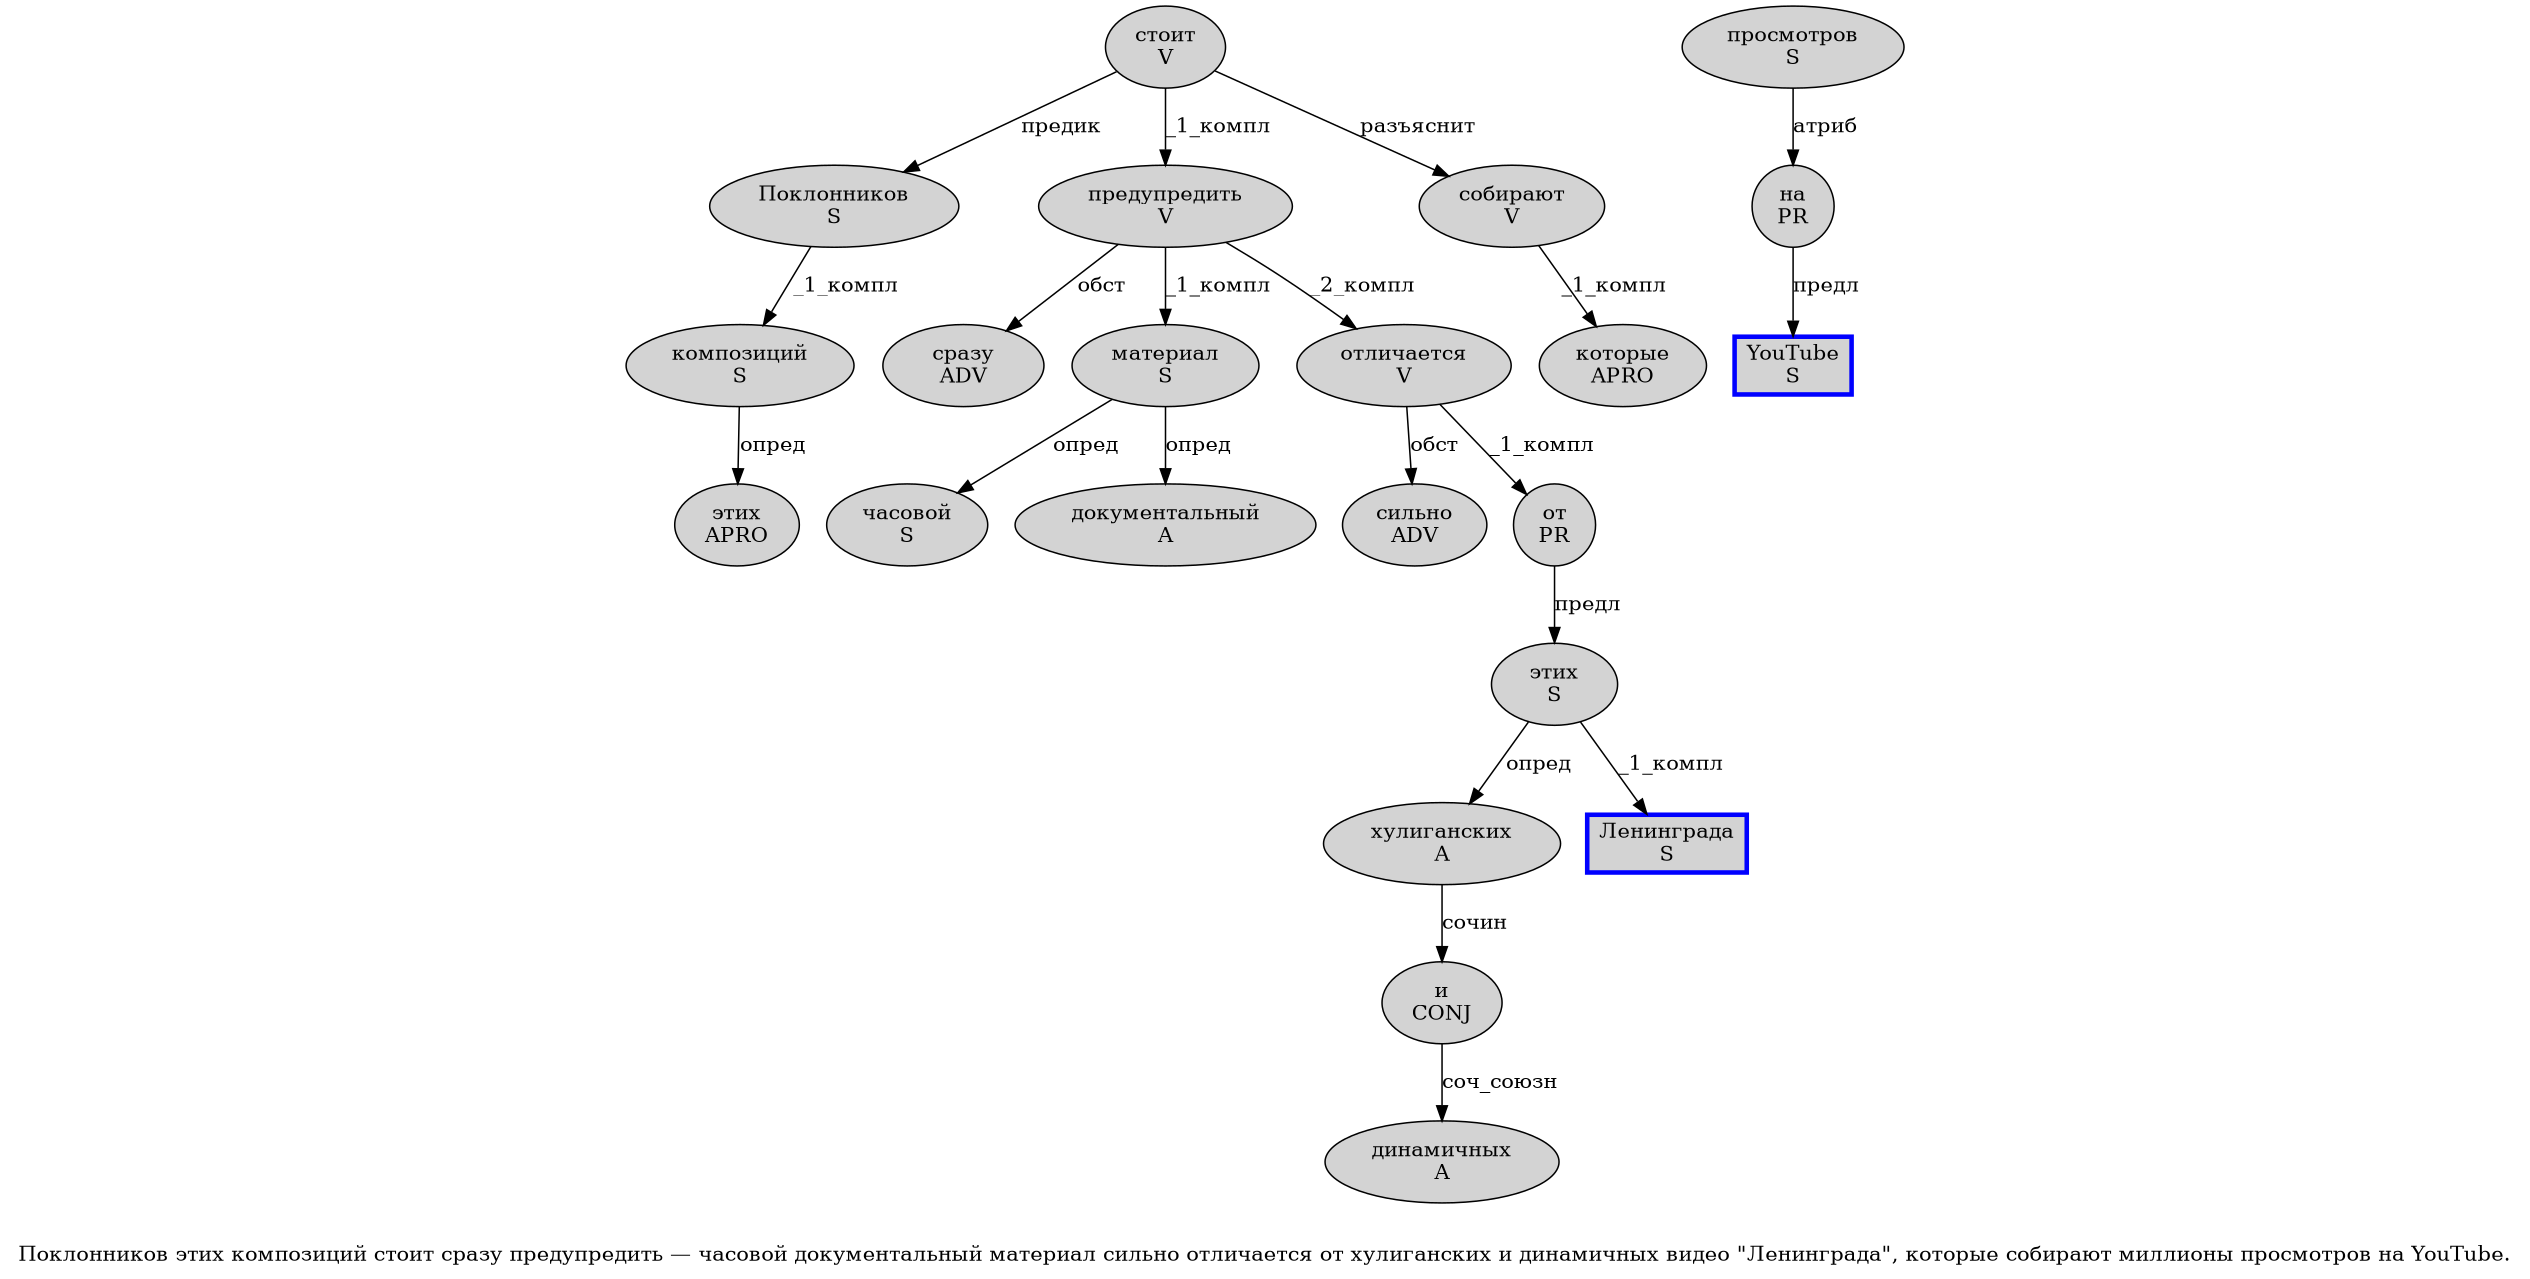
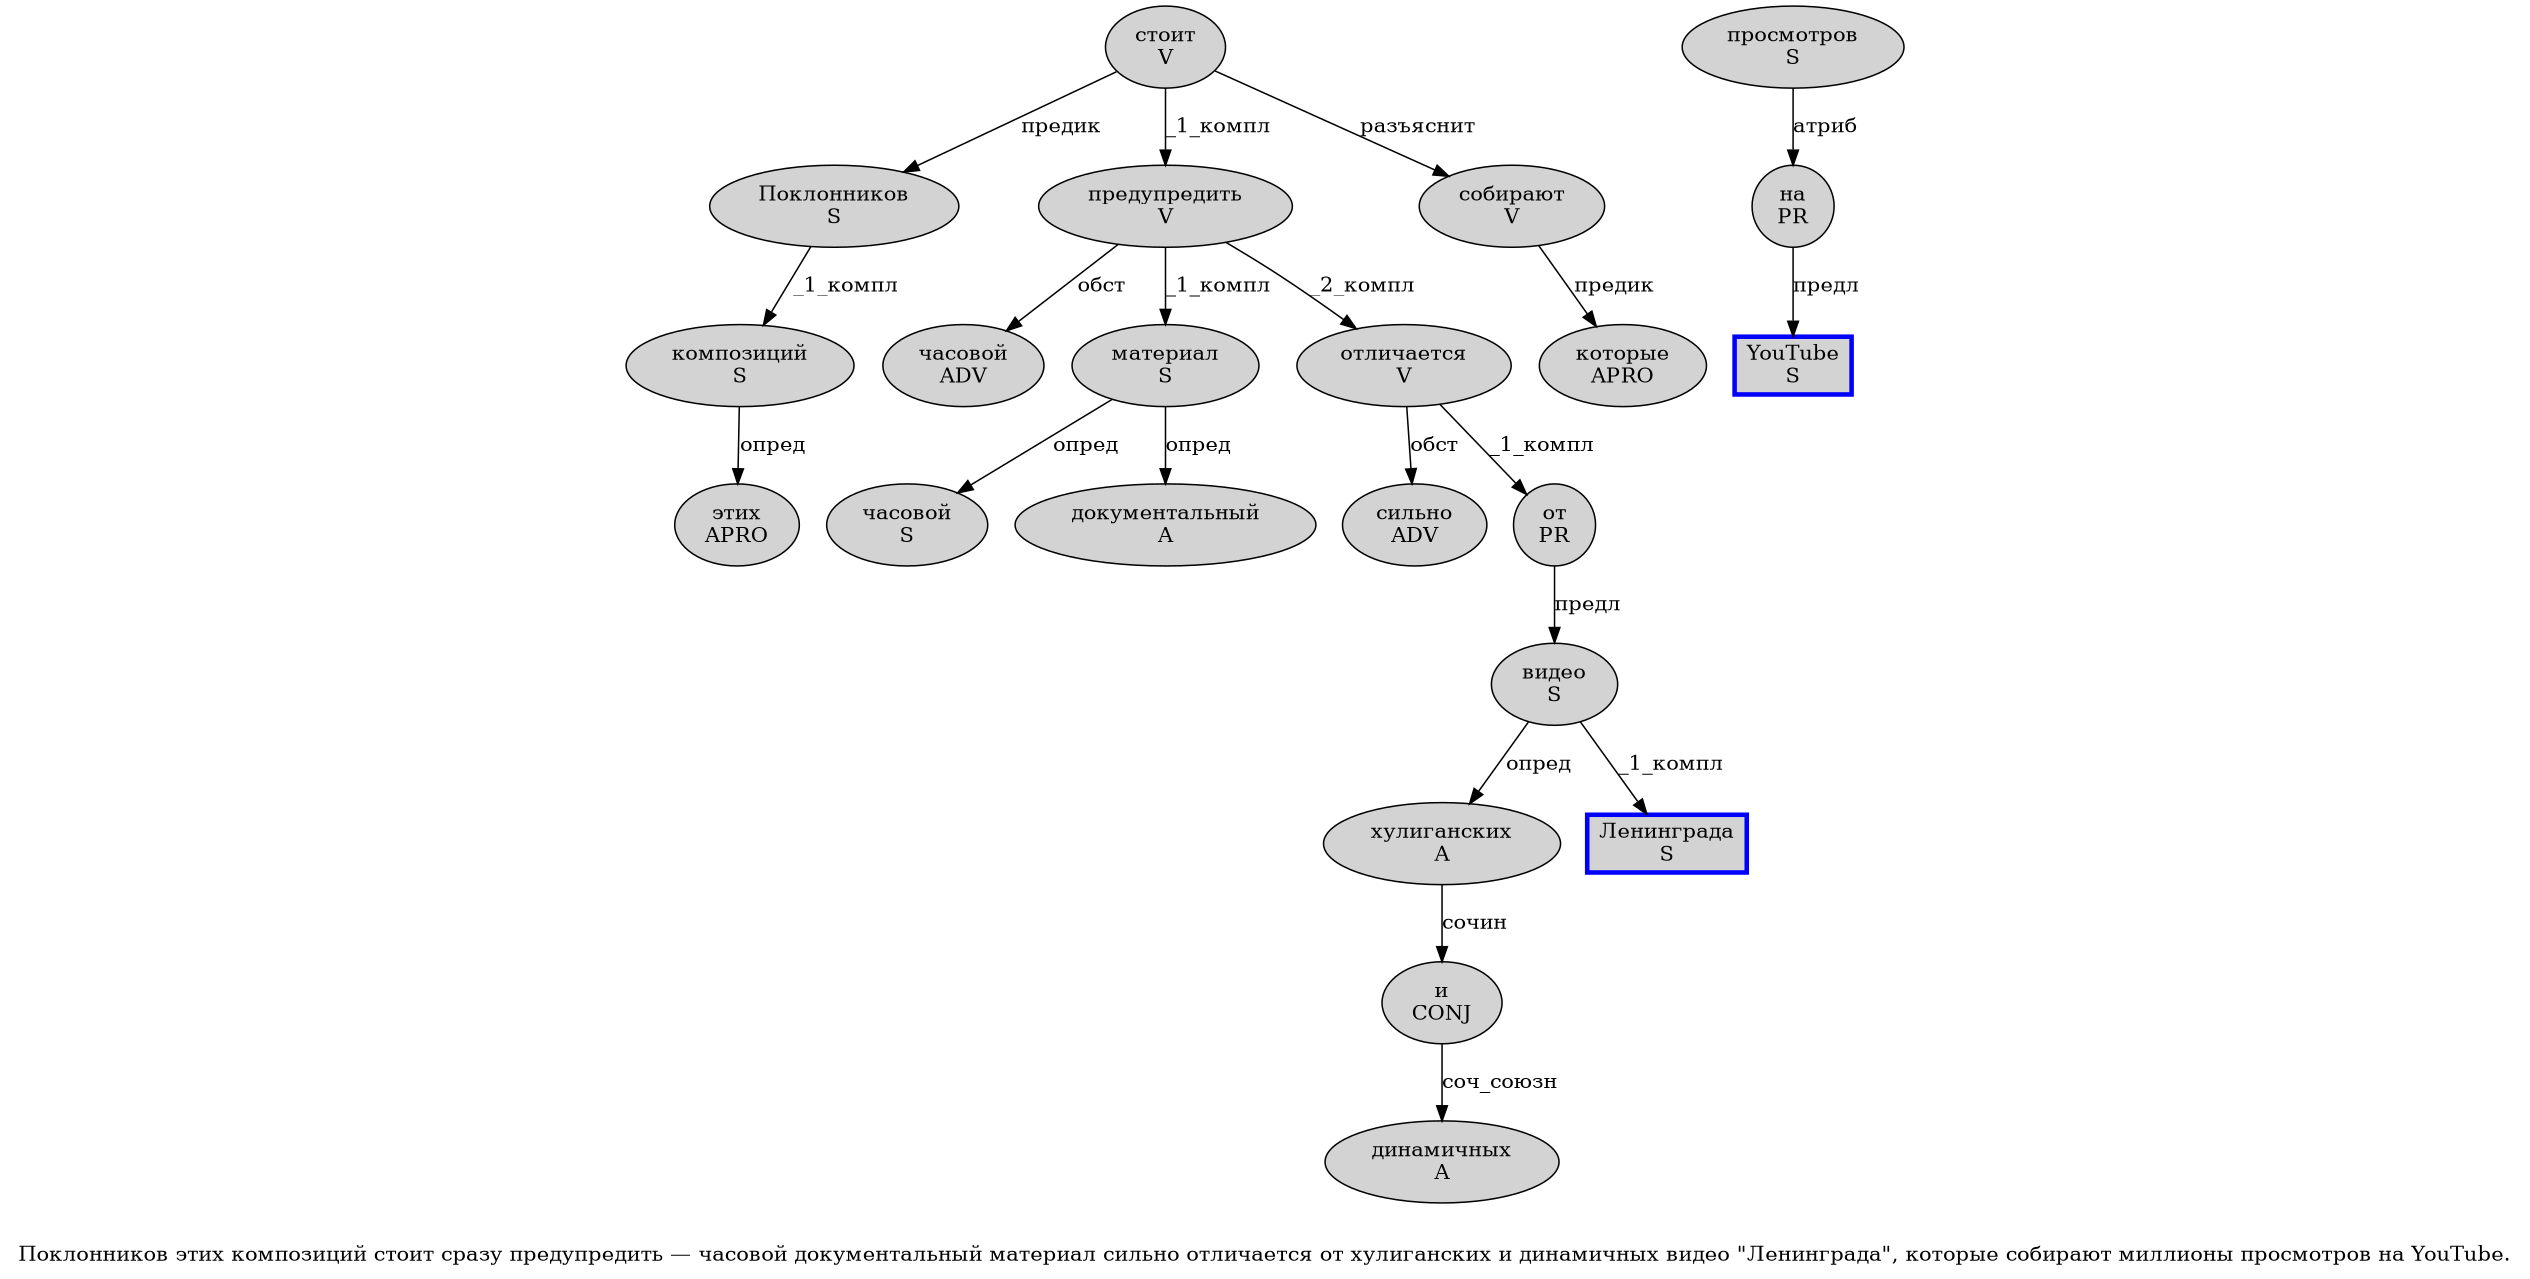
(1615, 286) -> (1615, 286)
(963, 366) -> (963, 366)
(1555, 684) -> (1555, 684)
